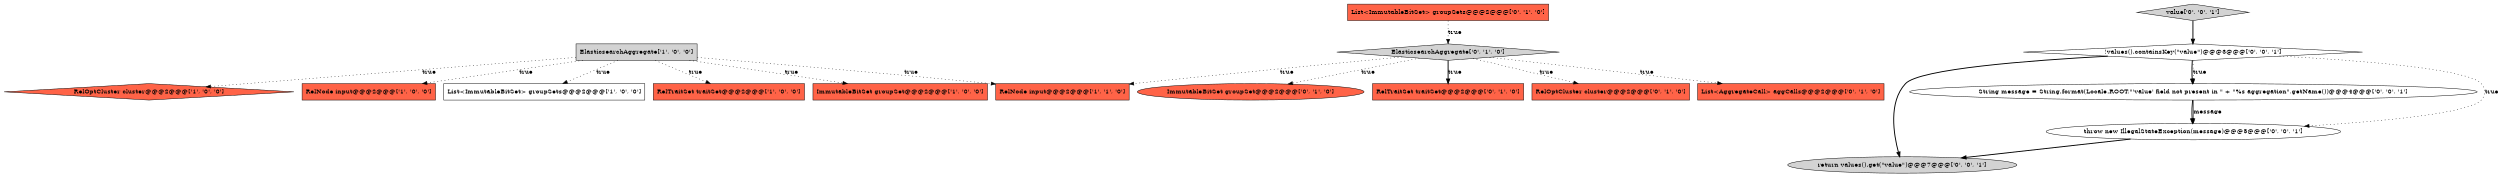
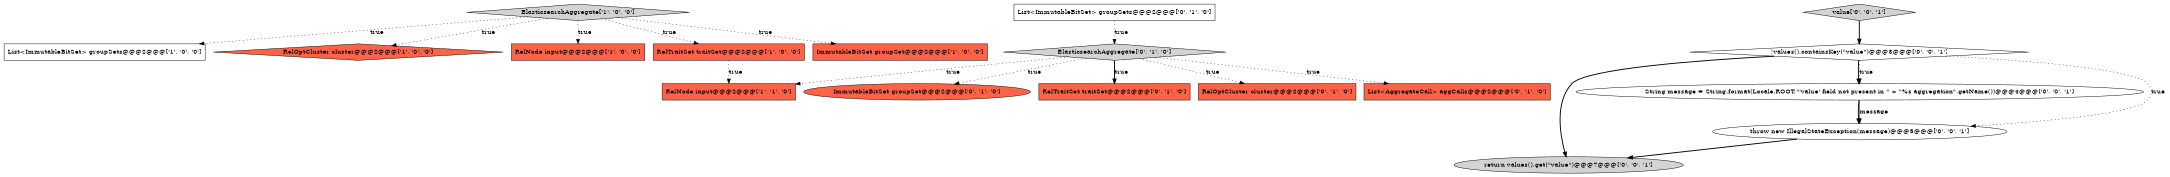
(1448, 12) -> (1114, 12)
(637, 52) -> (578, 12)
(844, 70) -> (729, 70)
